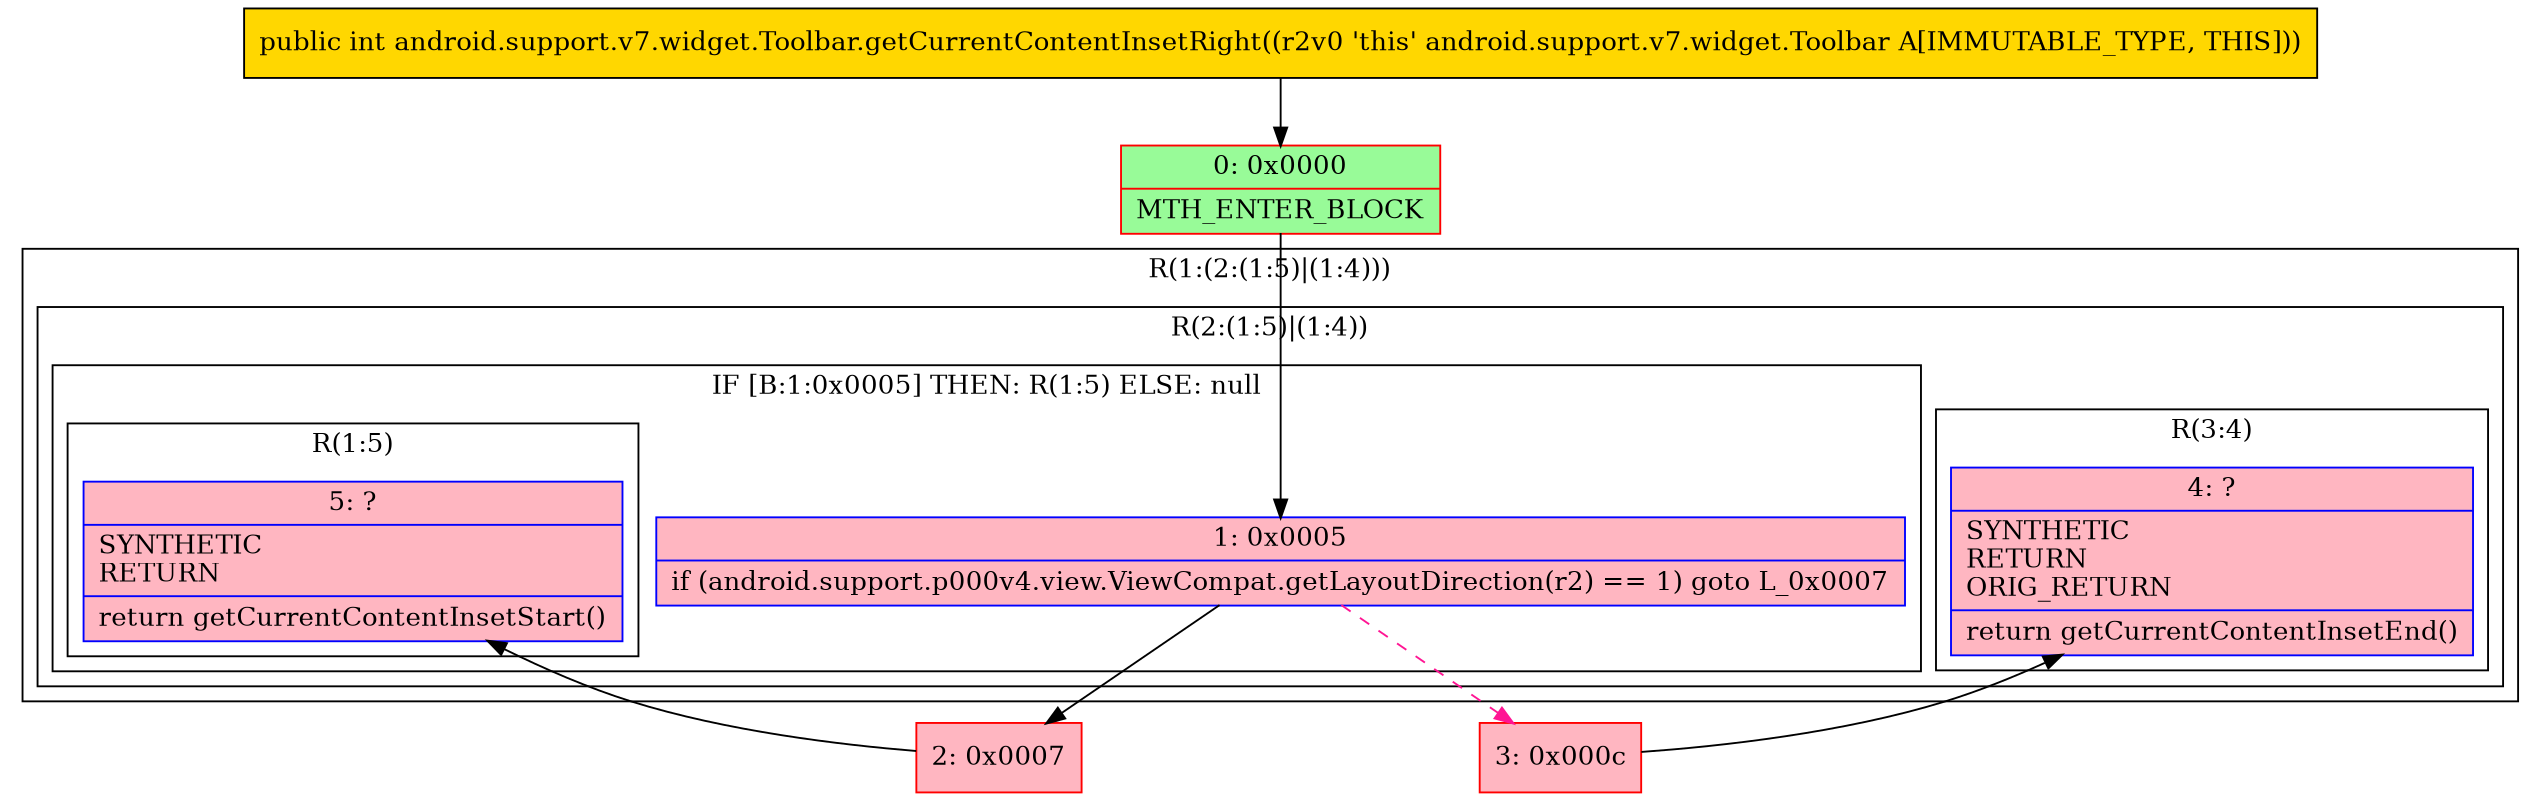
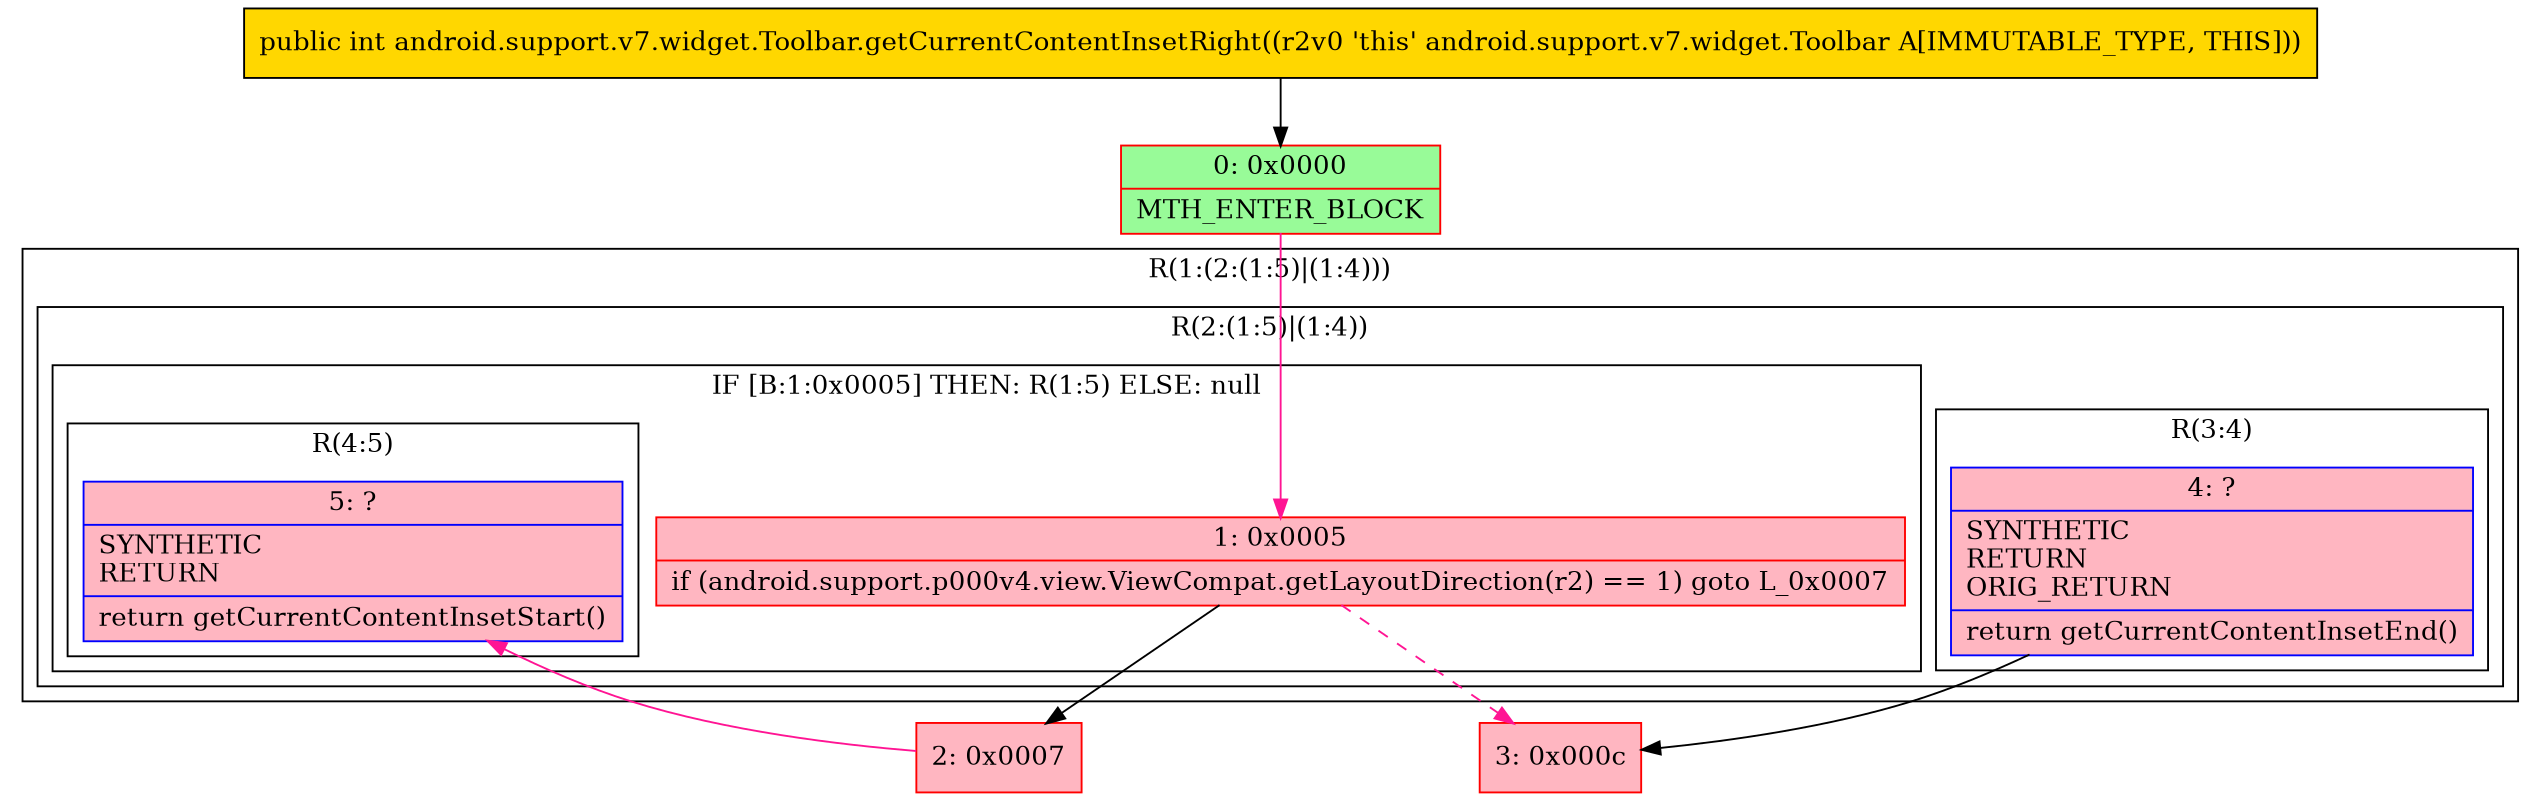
(1281, 353) -> (1281, 353)
(353, 445) -> (353, 445)
(1281, 561) -> (1281, 561)
(705, 721) -> (705, 721)
(1847, 725) -> (1850, 718)
